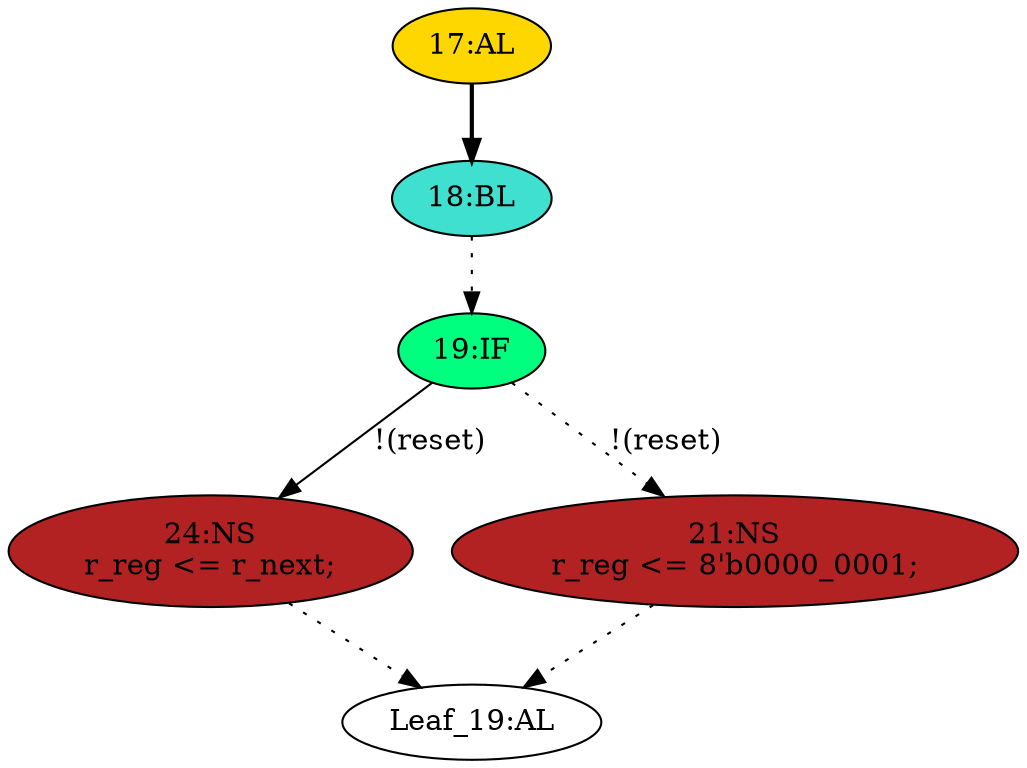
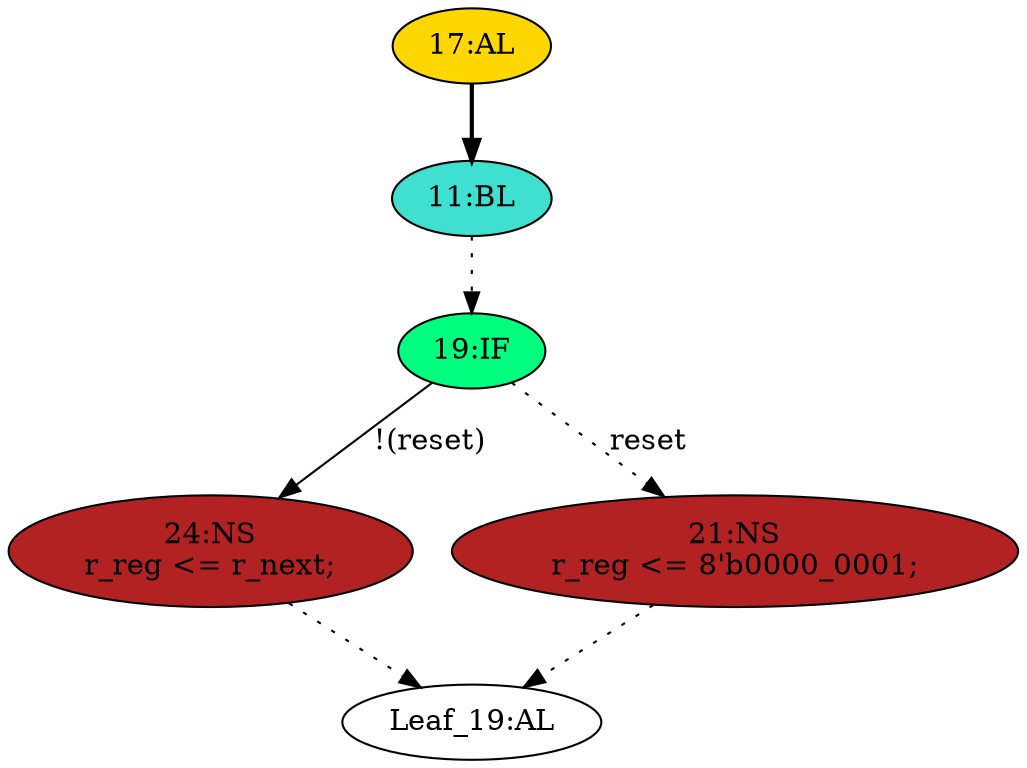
(472, 198) -> (472, 198)
(666, 442) -> (648, 442)
